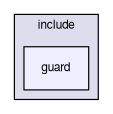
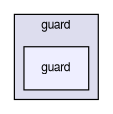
(56, 26) -> (56, 26)
